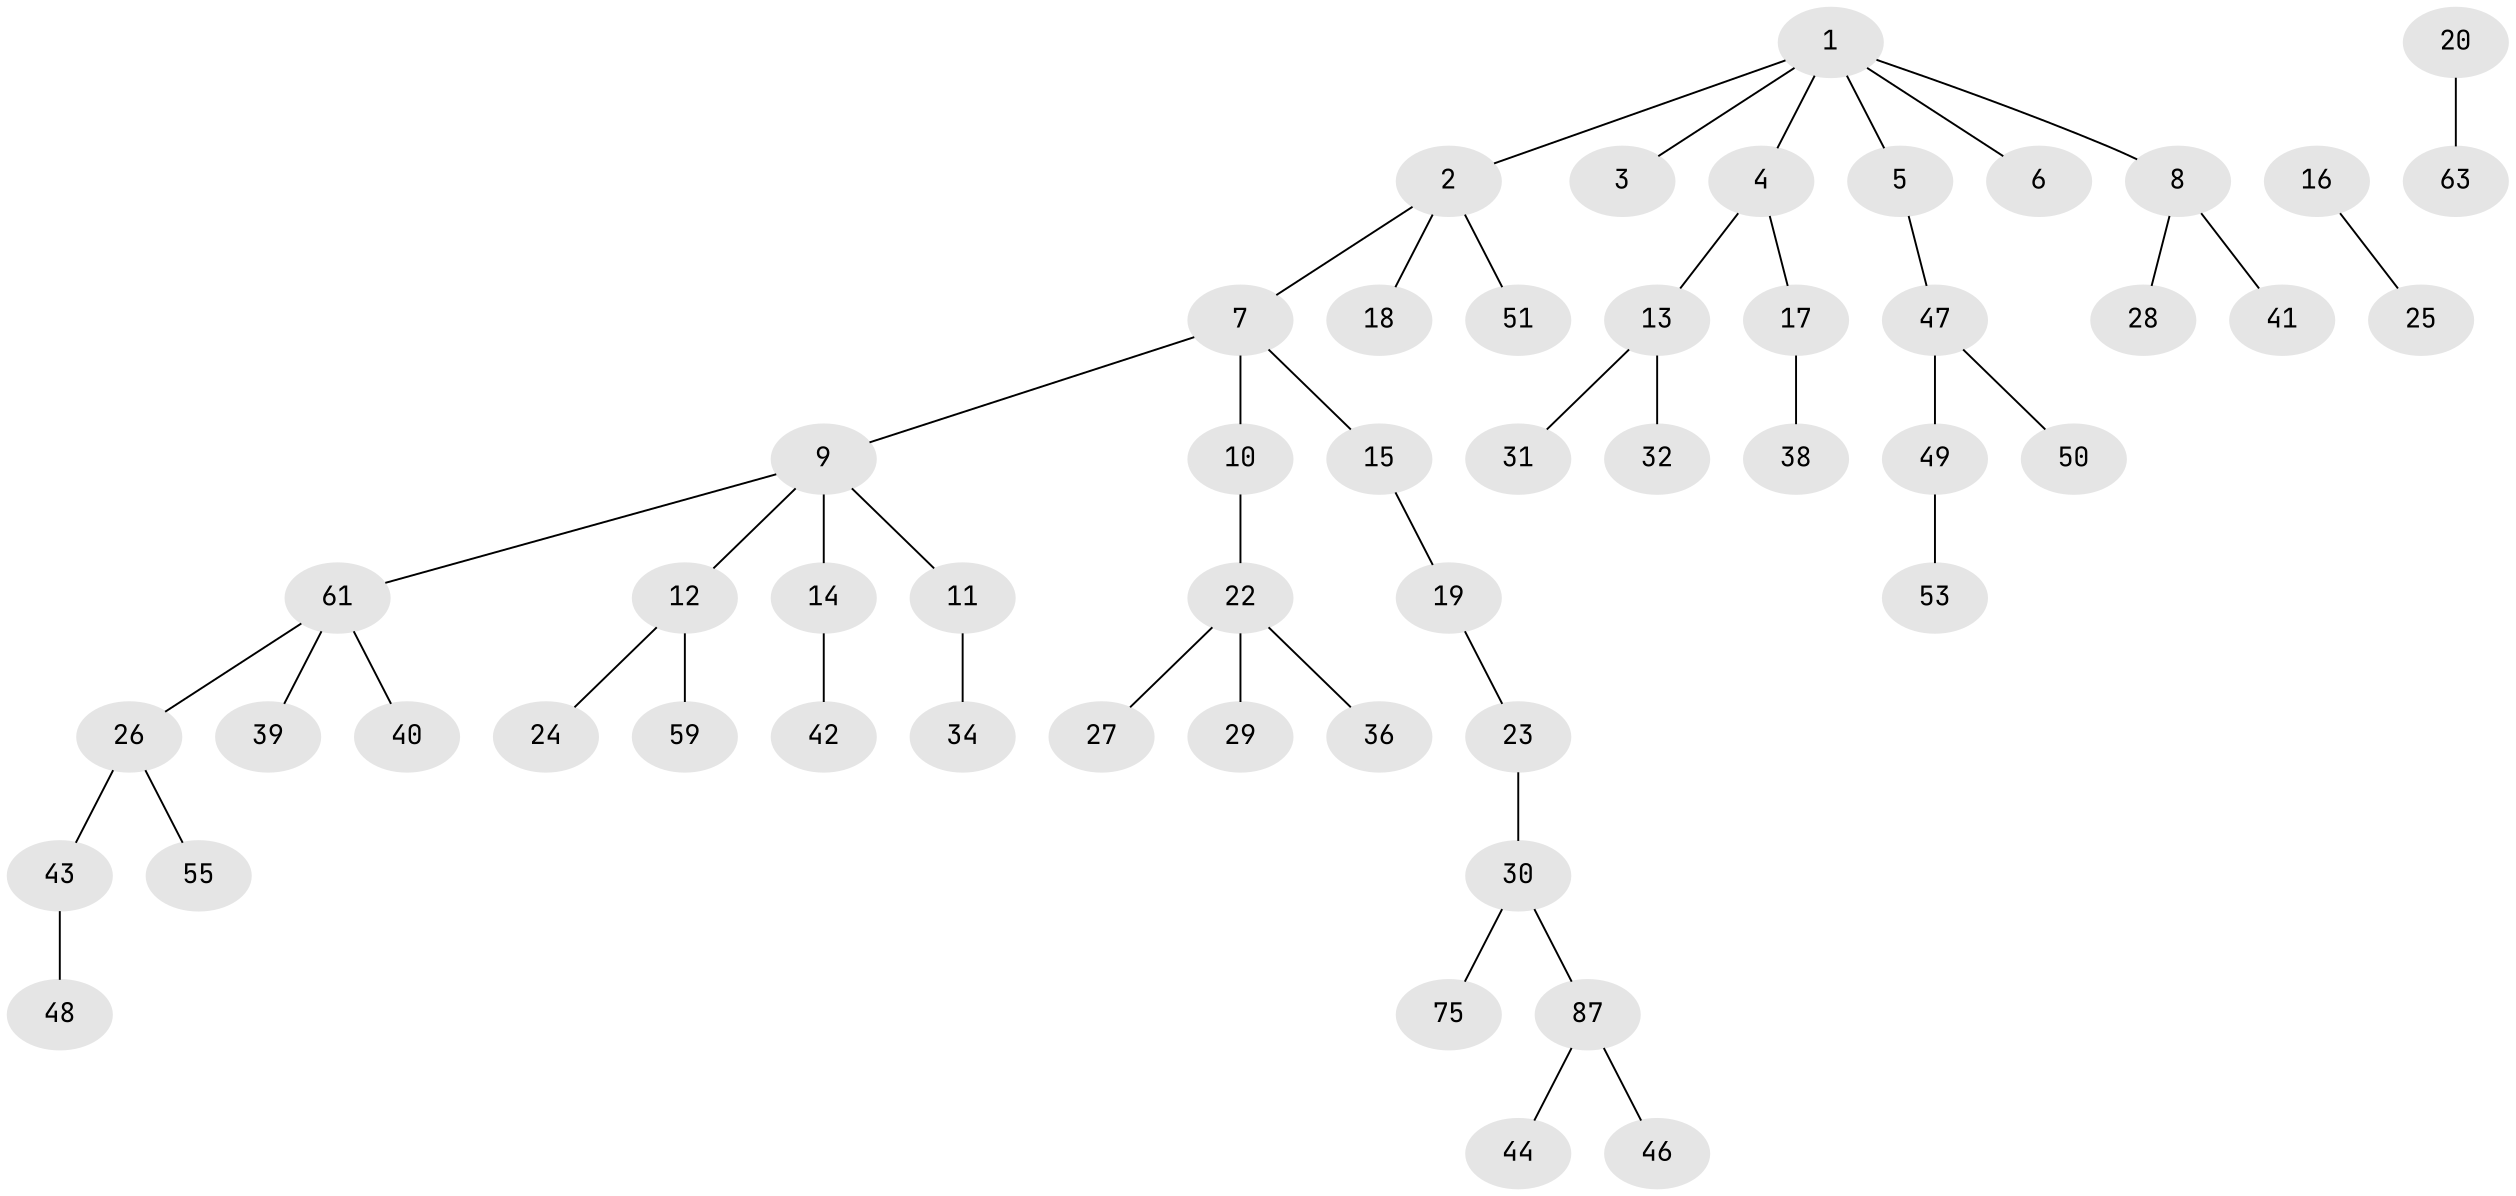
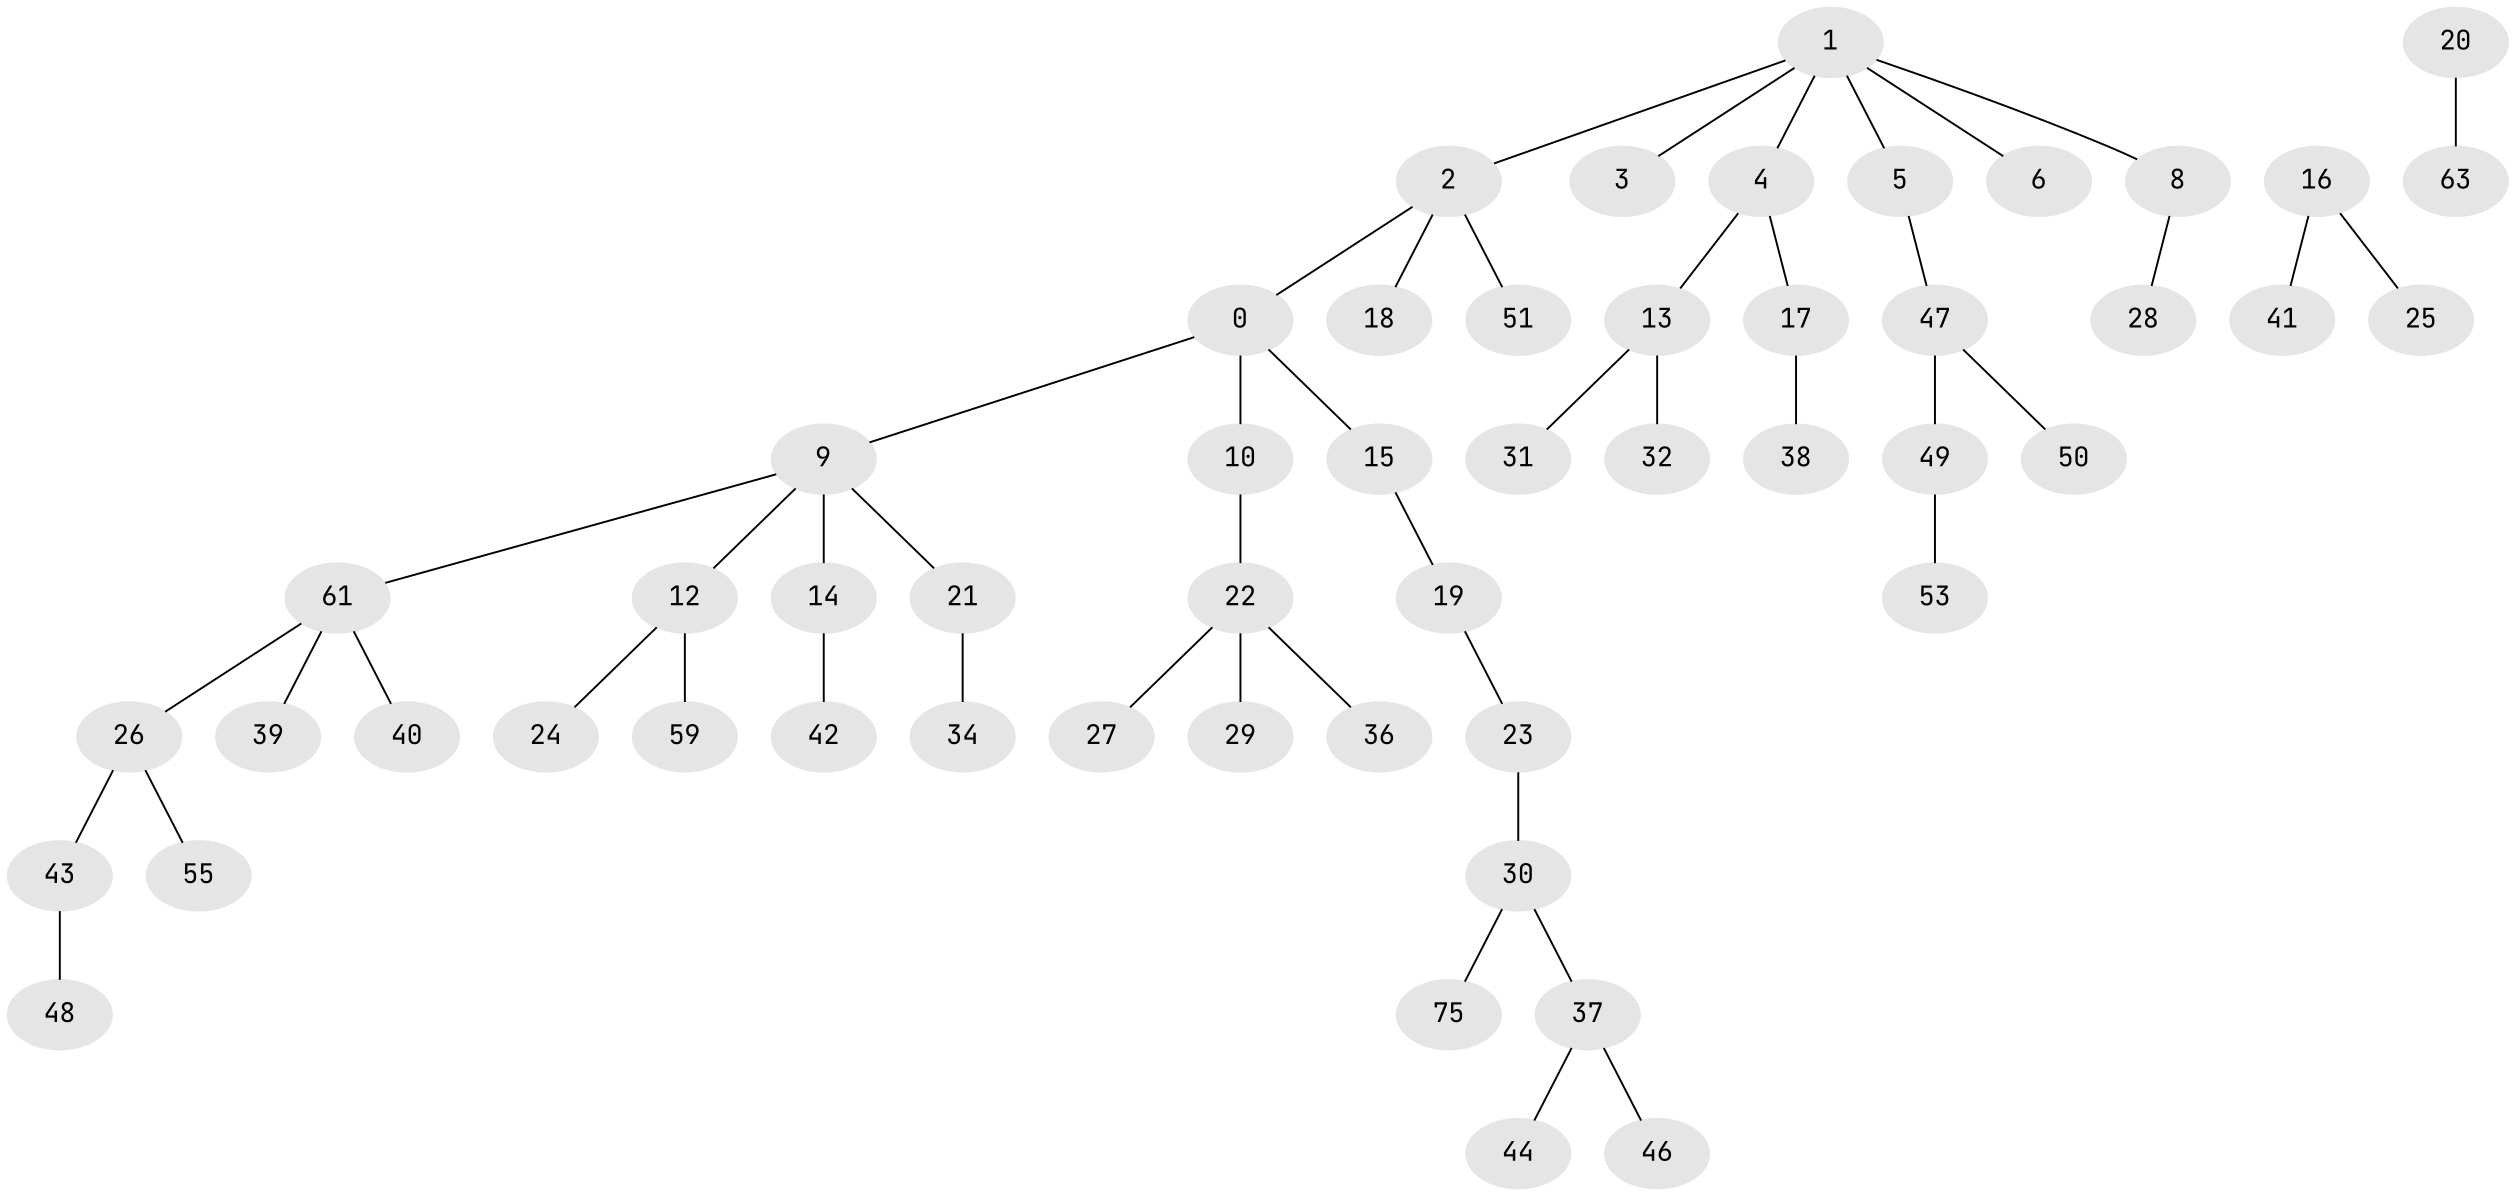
(2230, 251) -> (2299, 251)
(1240, 320) -> (1240, 320)
(963, 598) -> (963, 598)
(1588, 1015) -> (1588, 1015)
